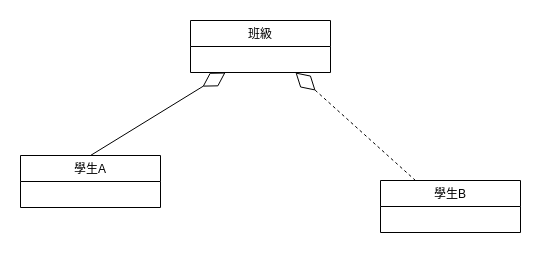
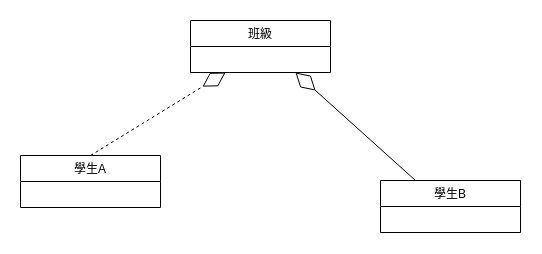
(149, 120) -> (149, 120)
(365, 135) -> (365, 135)
